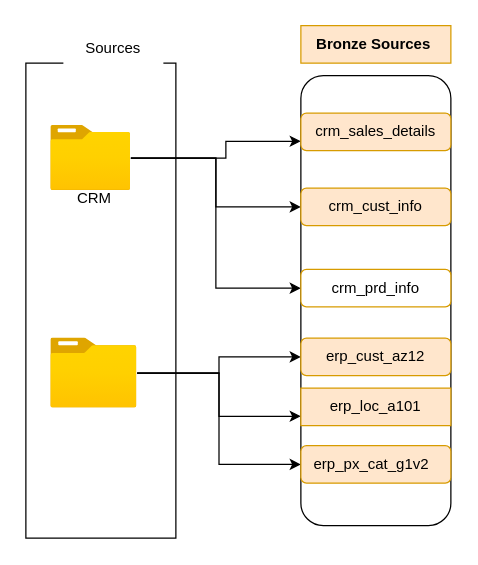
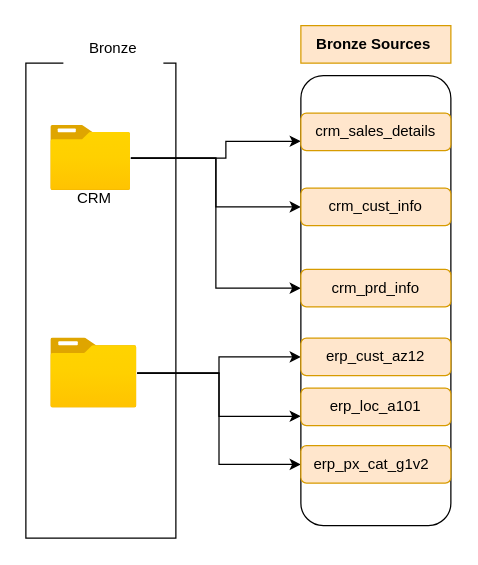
(113, 57) -> (113, 57)
(376, 288) -> (376, 288)
(376, 407) -> (376, 407)
